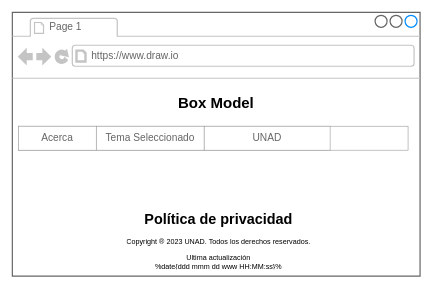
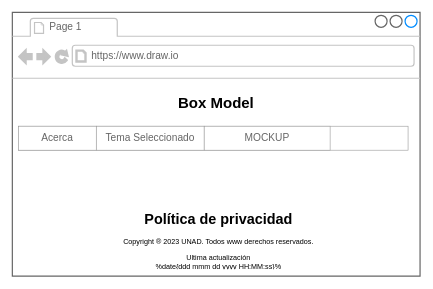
(267, 138) -> (267, 138)
(219, 210) -> (219, 210)
(219, 261) -> (219, 261)
